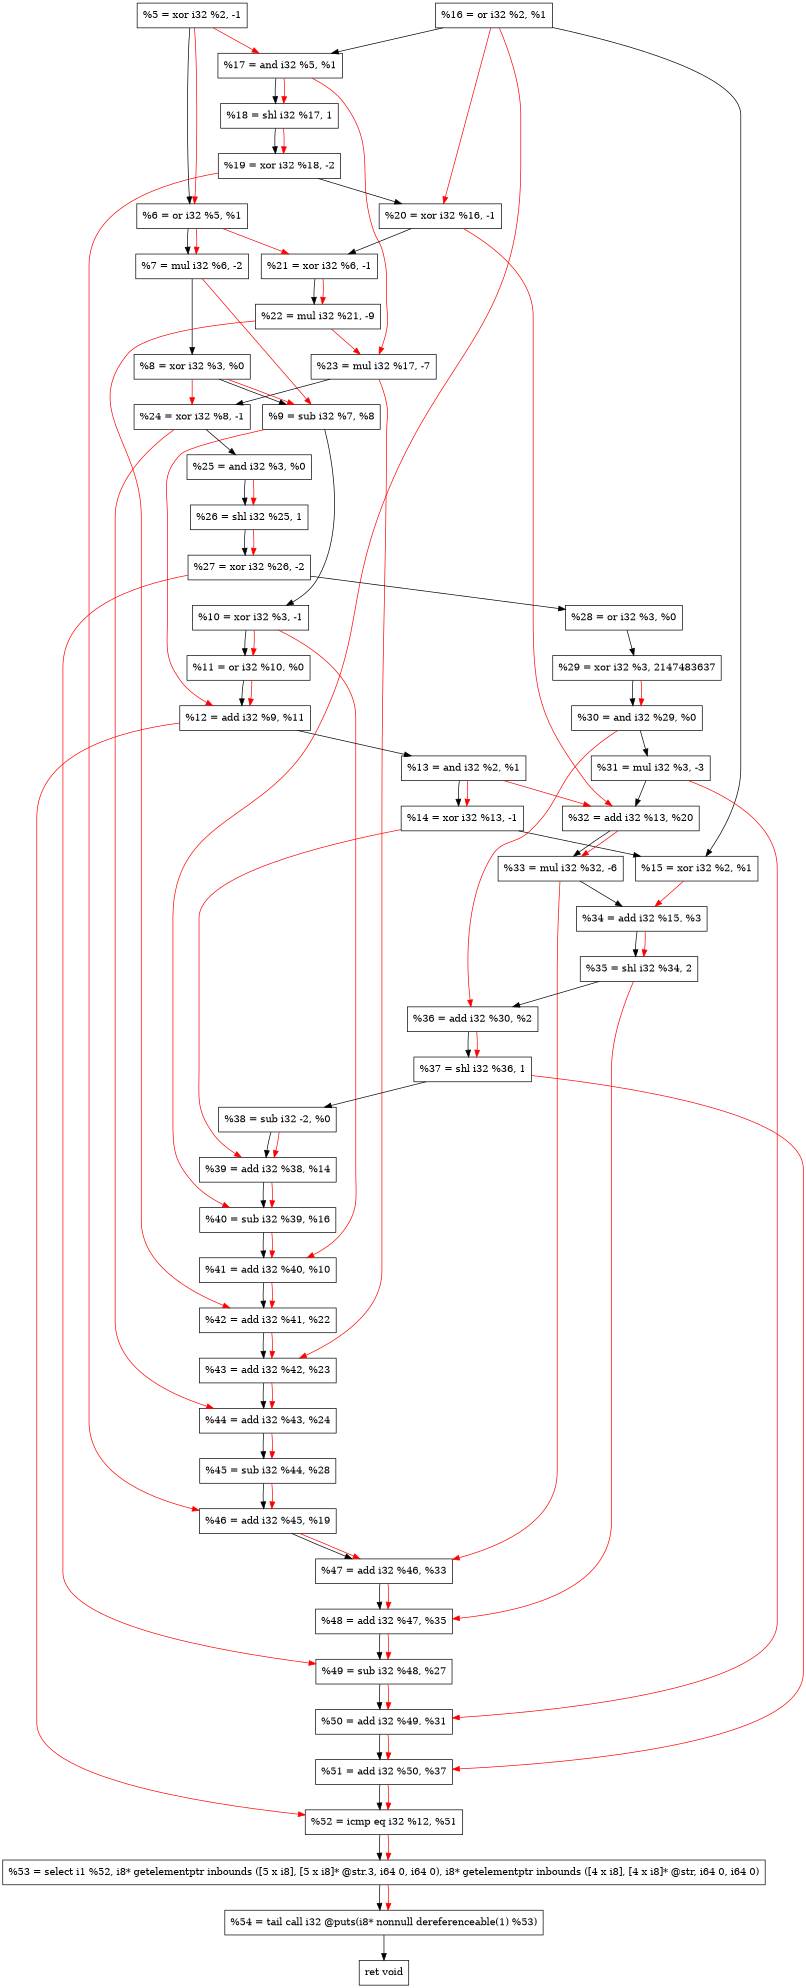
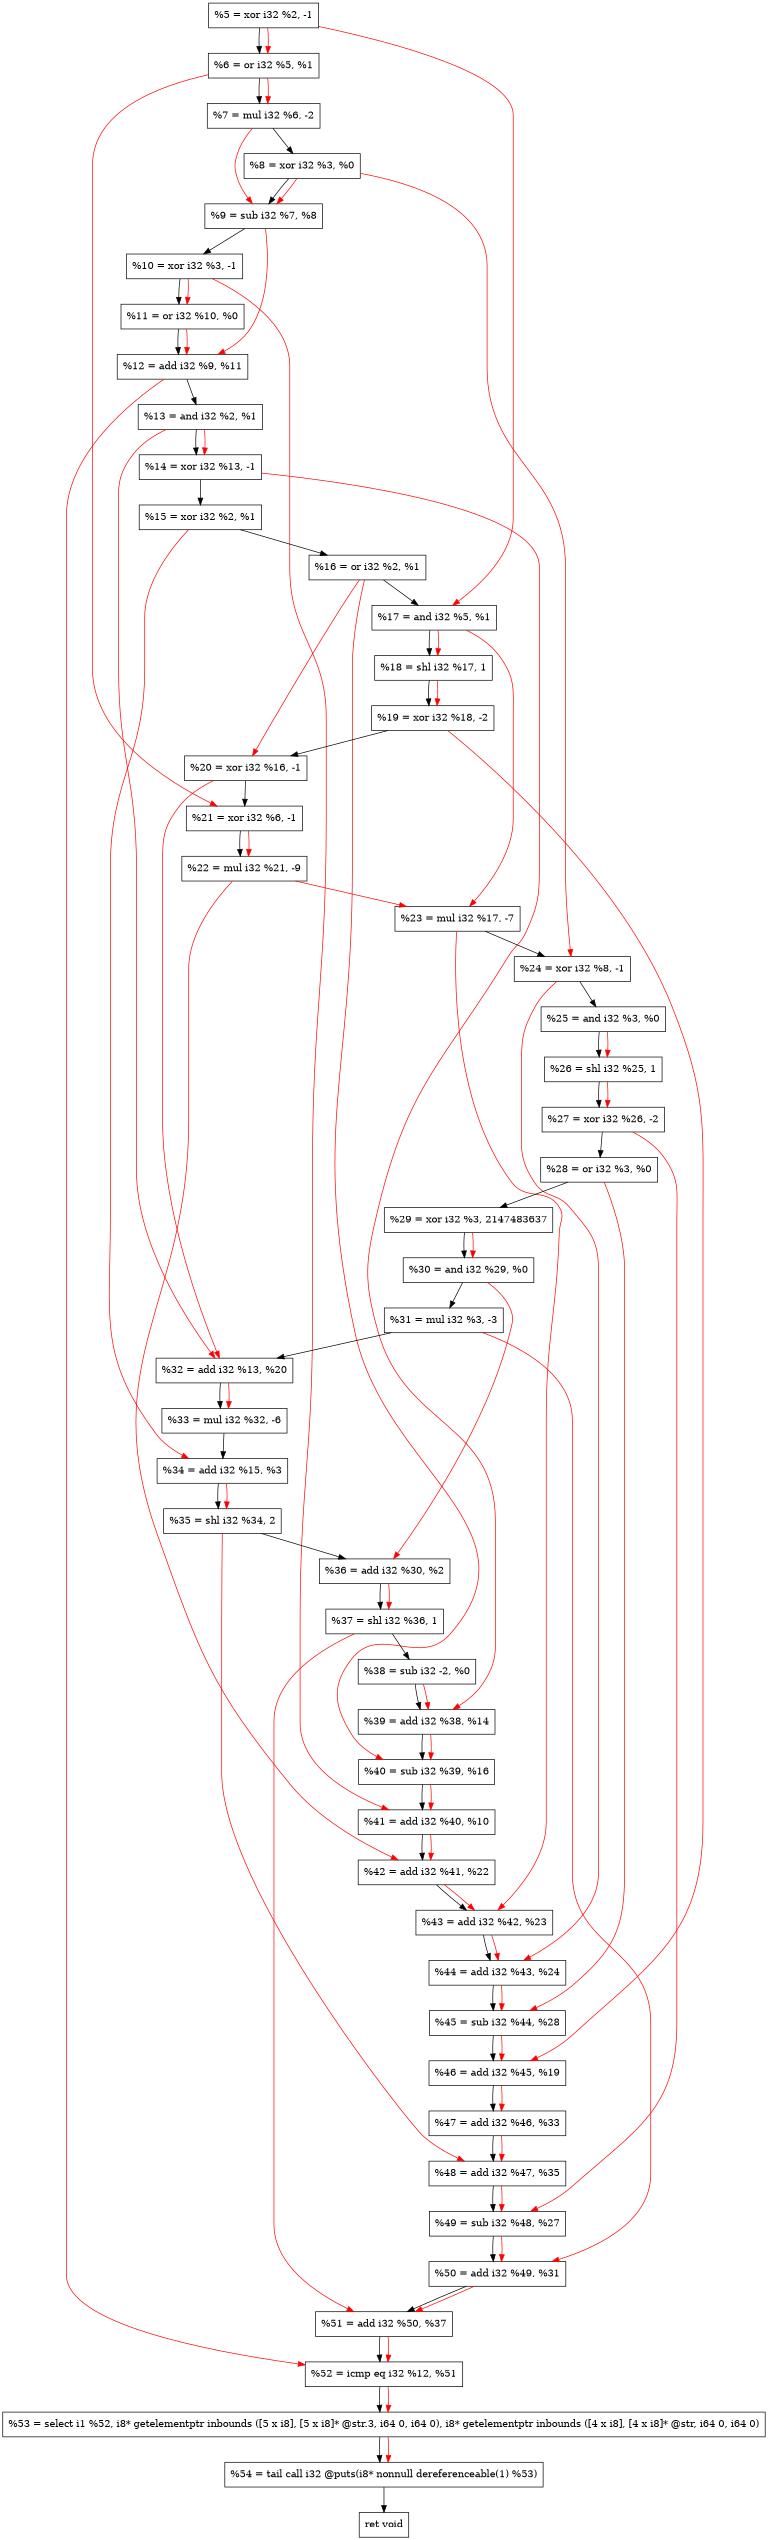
(741, 379) -> (281, 541)
(557, 1246) -> none
none -> (625, 1612)
